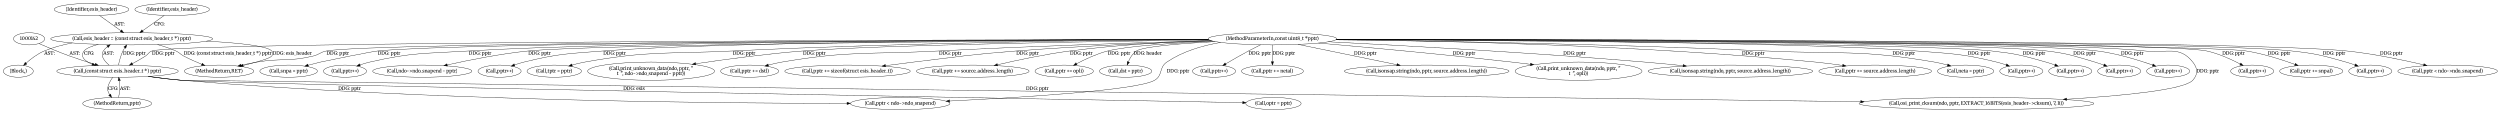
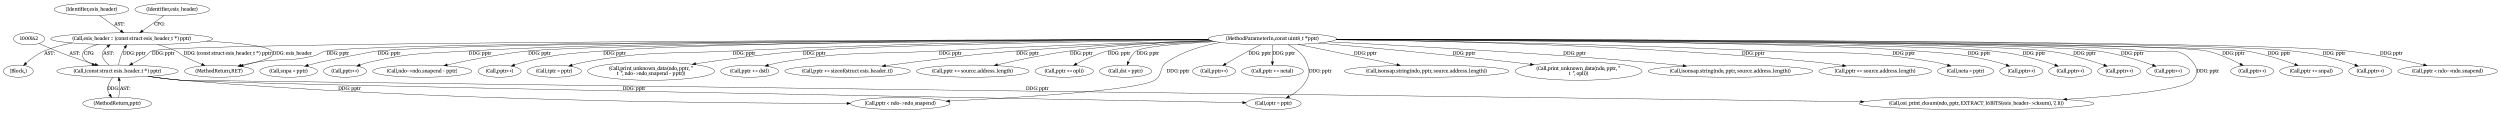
(1148, 53) -> (1148, 53)
none -> (1309, 70)
(114, 89) -> (114, 89)
(634, 89) -> (634, 89)
